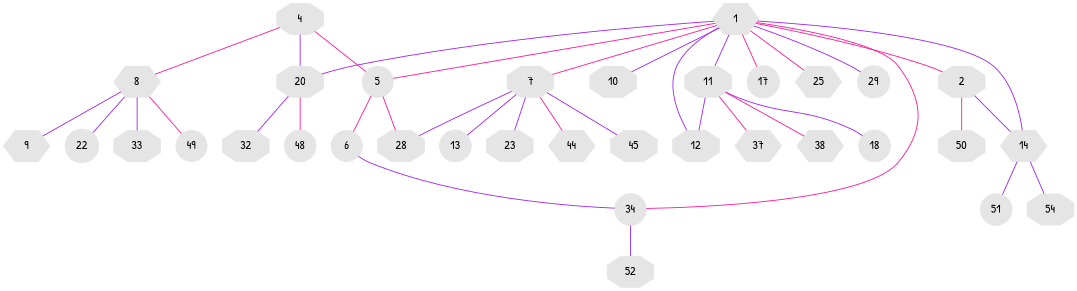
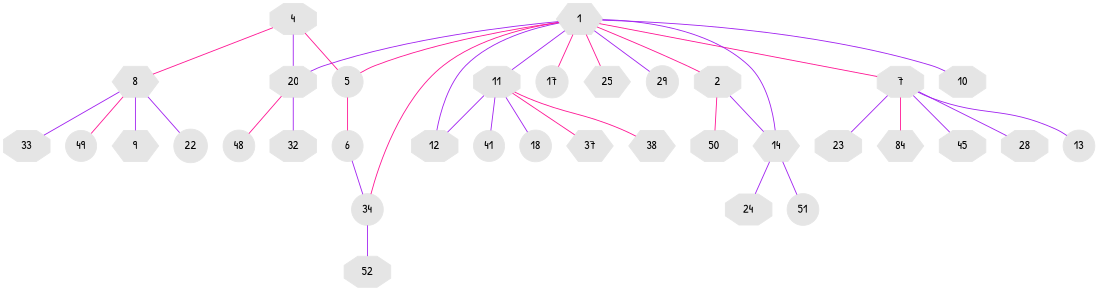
(389, 113) -> none
none -> (489, 146)
(572, 146) -> (900, 146)
(1051, 209) -> (749, 209)
